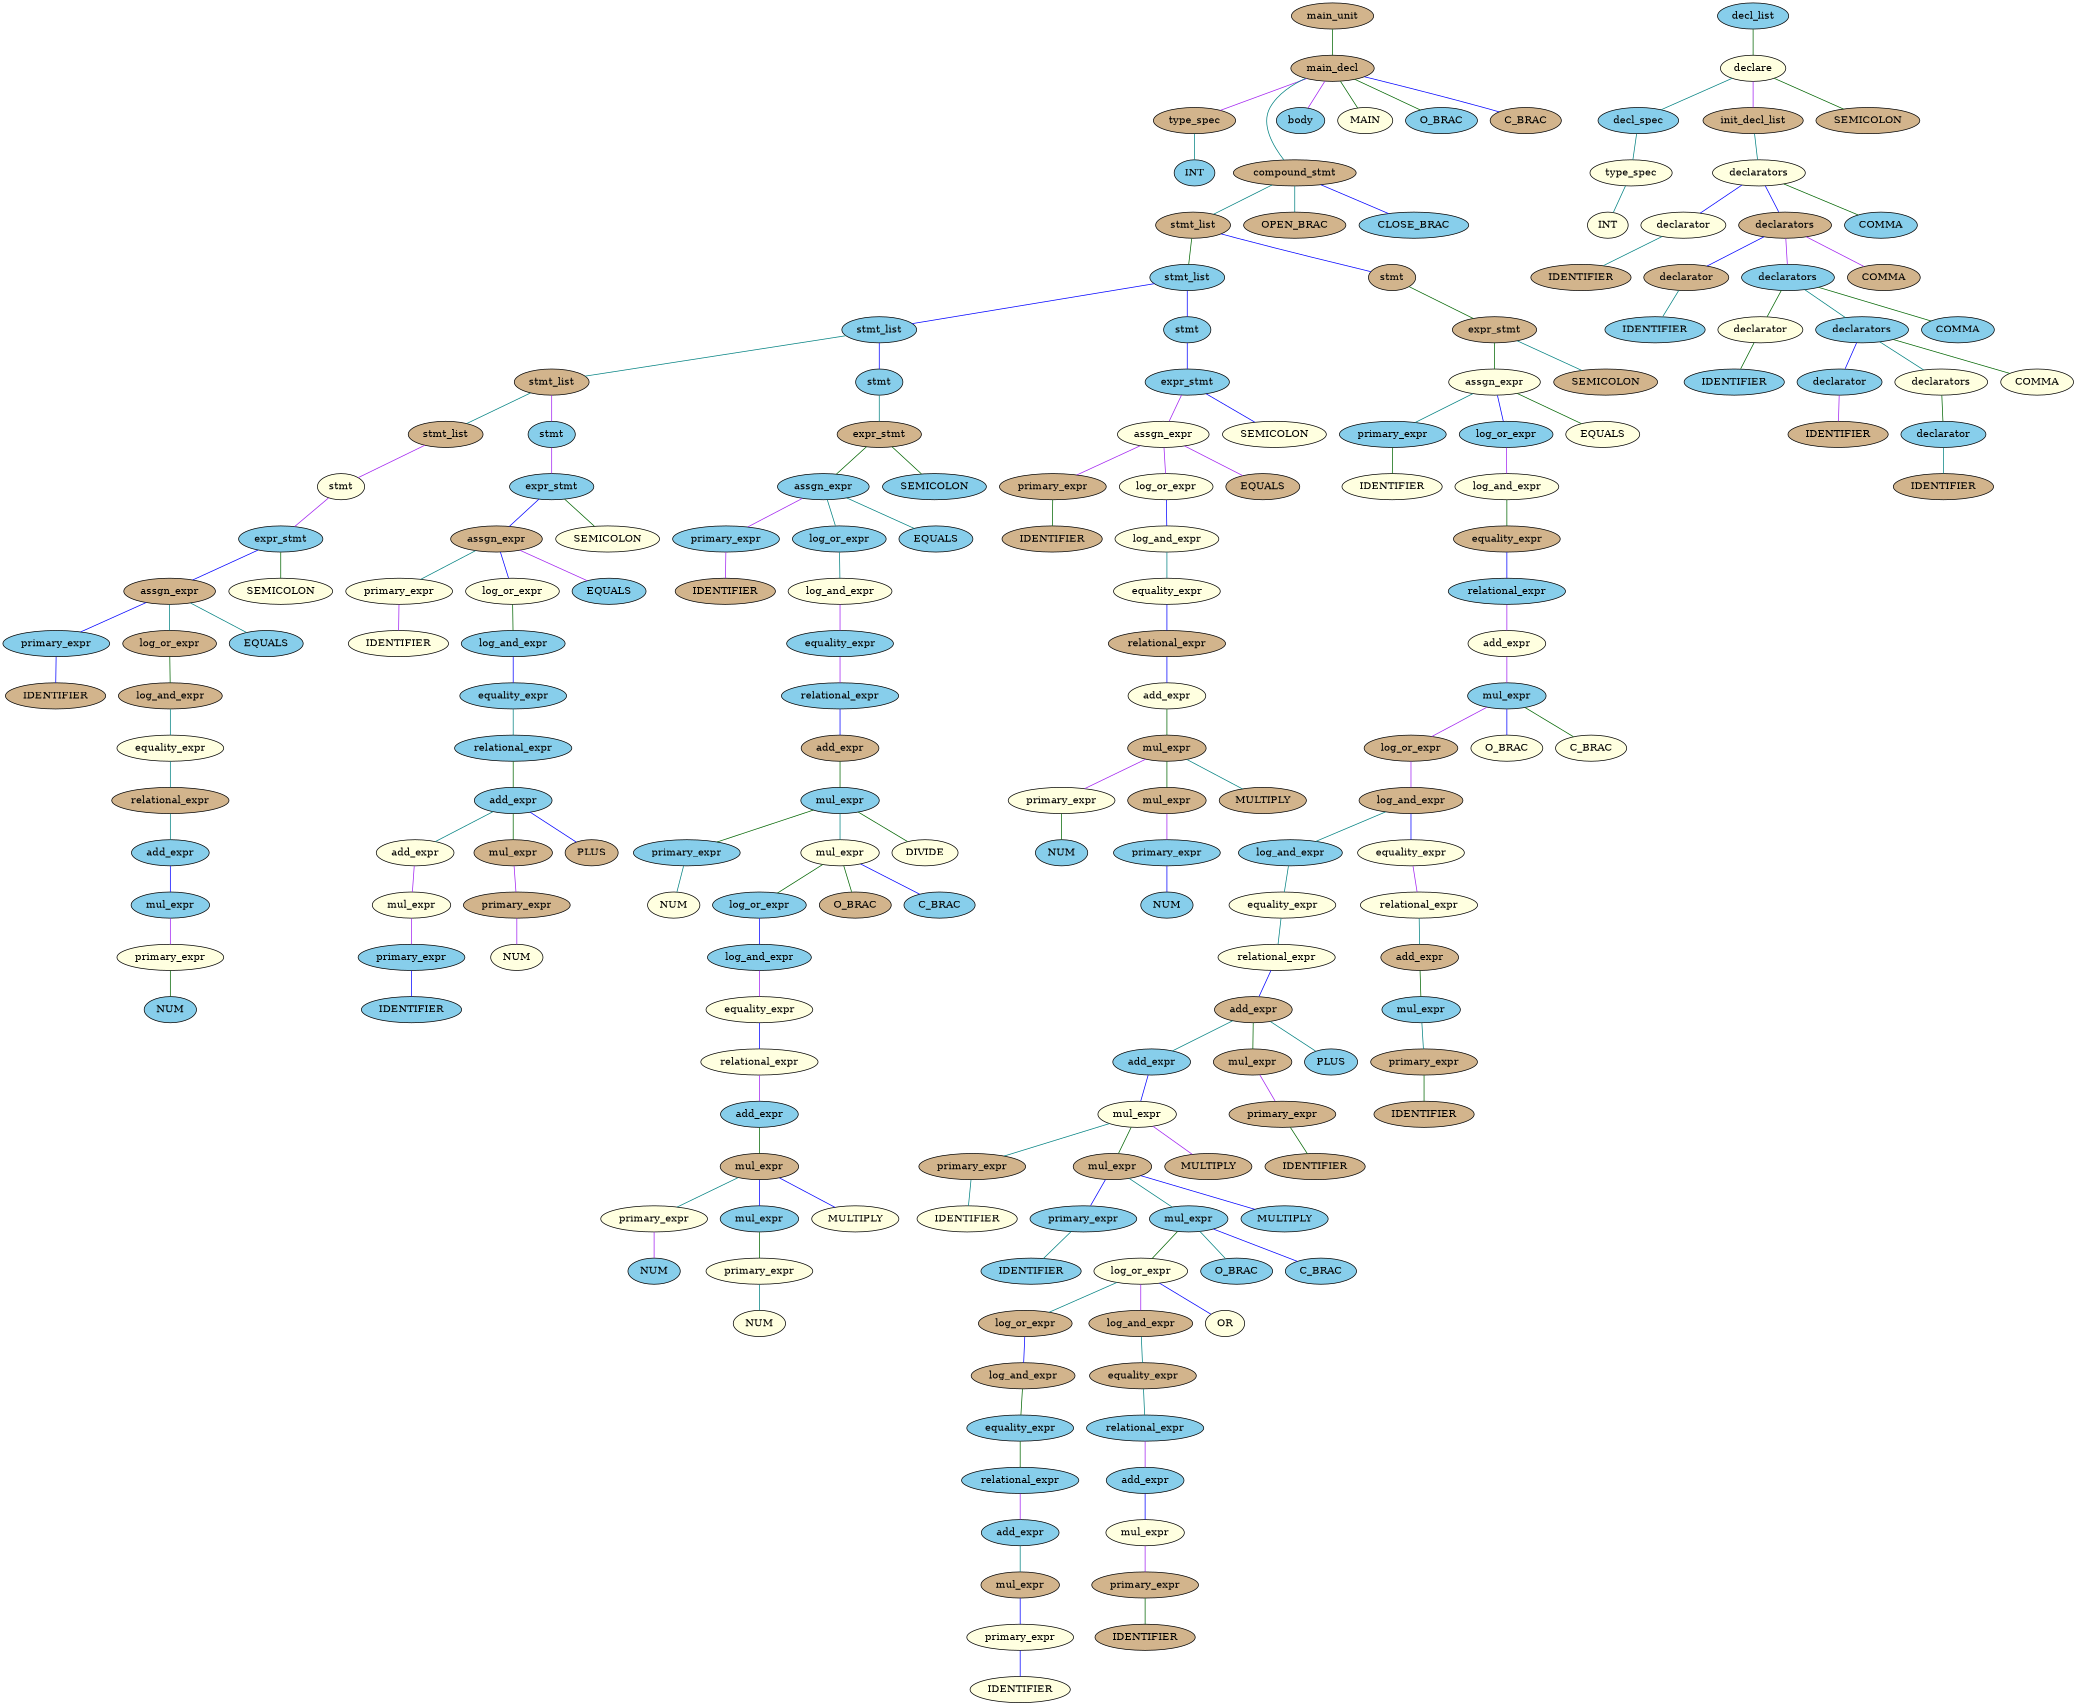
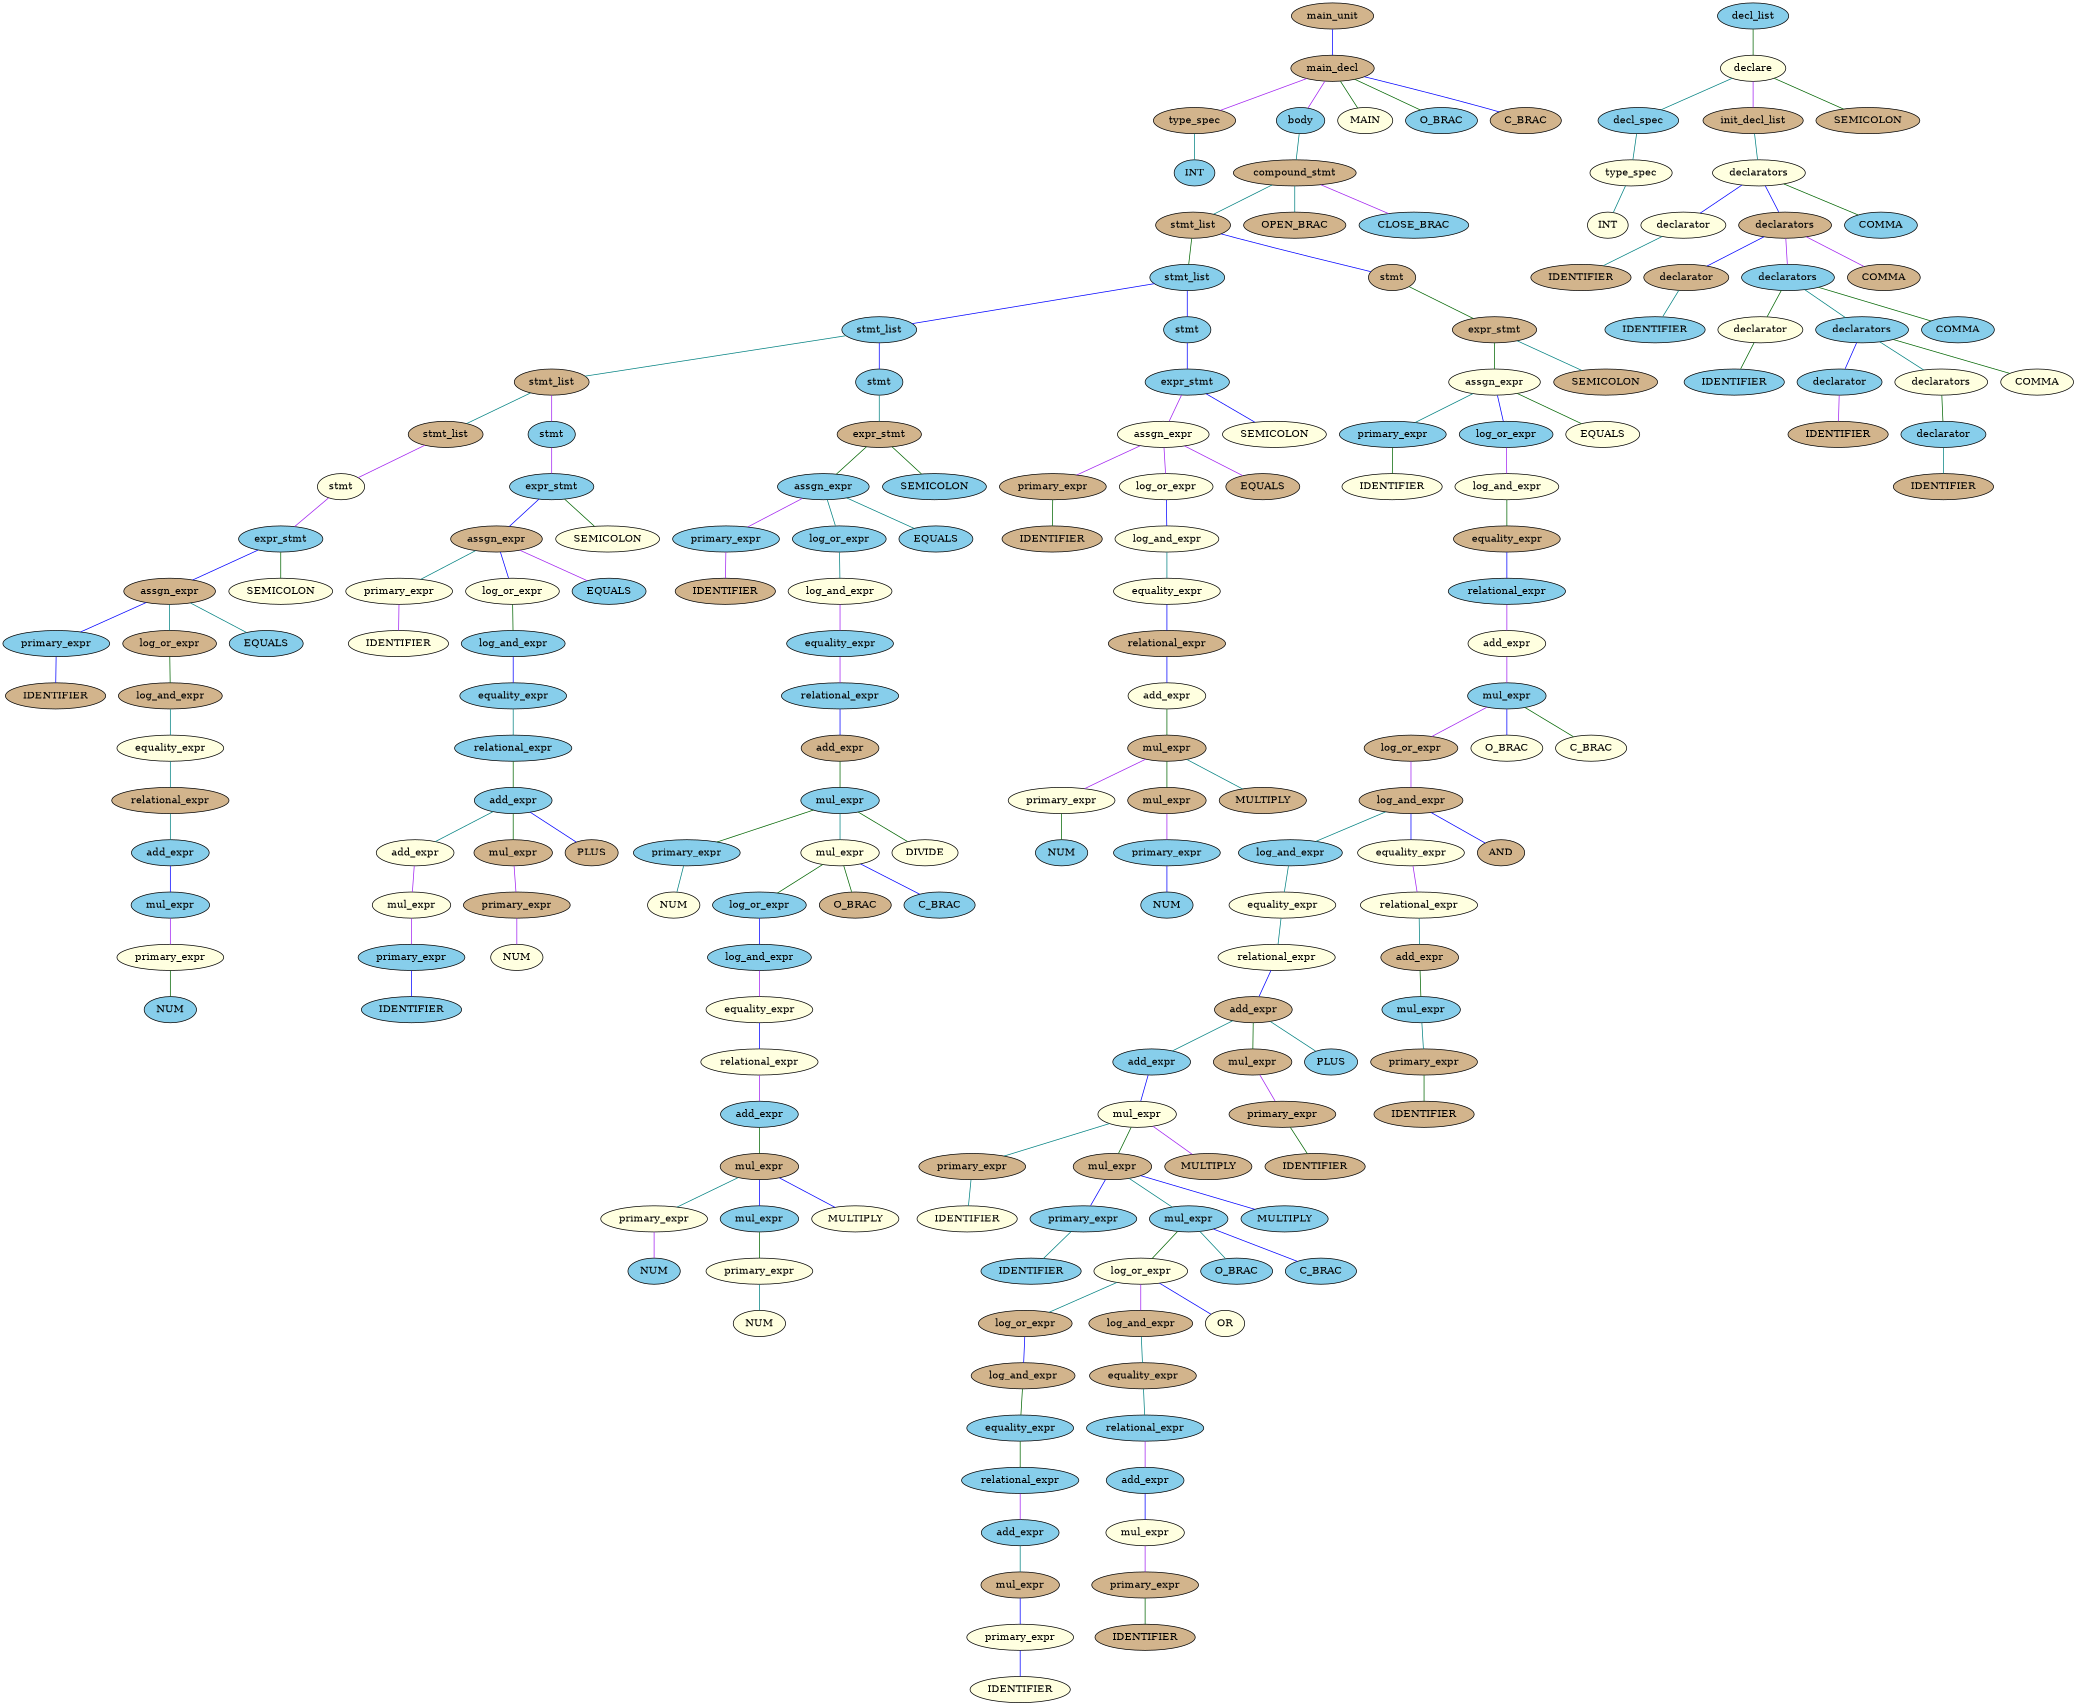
(1333, 42) -> (1333, 42)
(1268, 112) -> (1298, 147)
(1355, 199) -> (1355, 199)
none -> (1501, 853)
